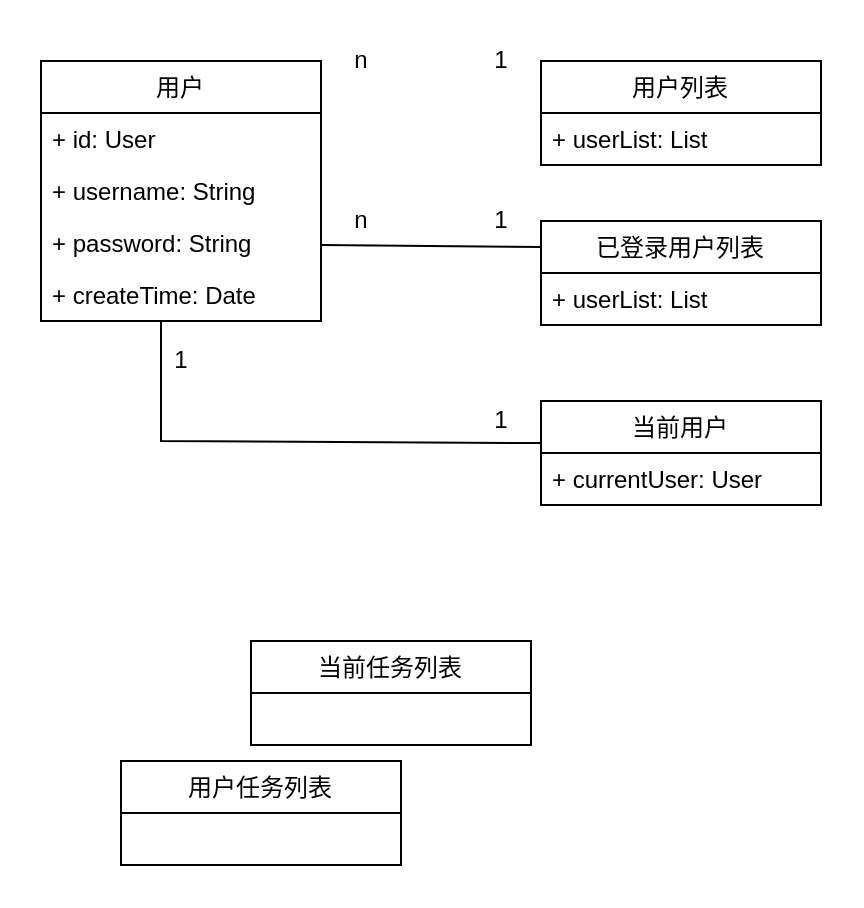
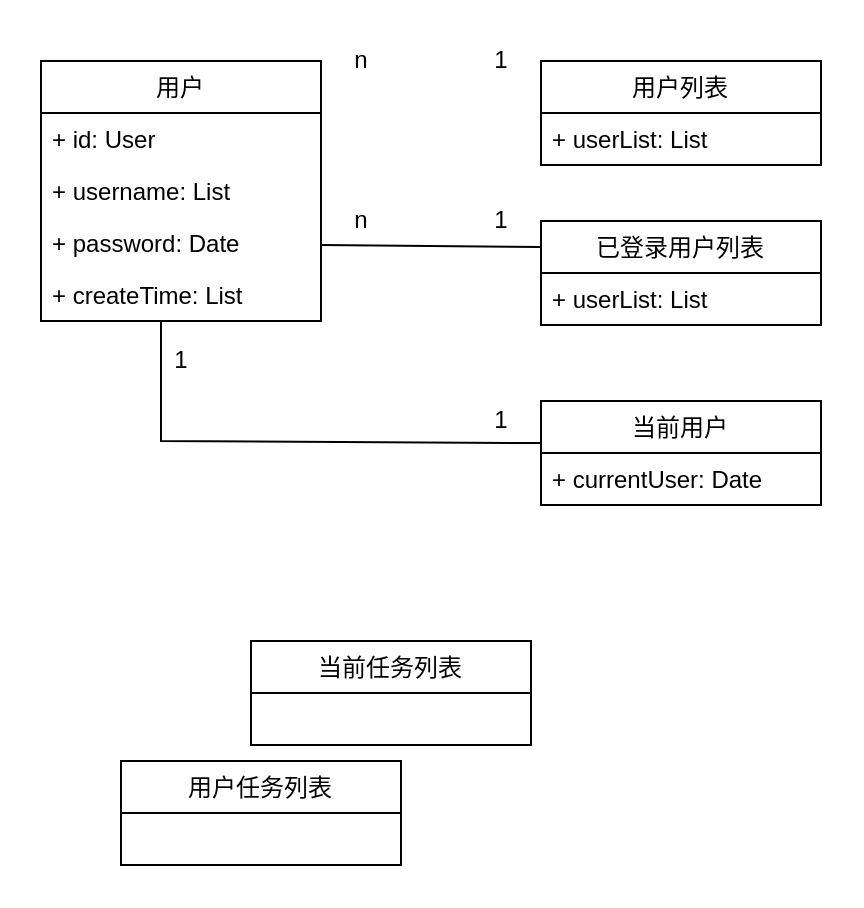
(160, 192) -> (147, 192)
(160, 244) -> (150, 244)
(160, 296) -> (157, 296)
(670, 480) -> (670, 480)
